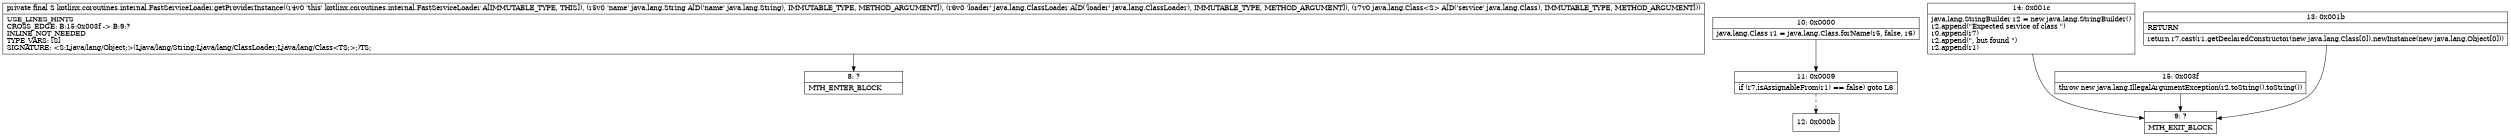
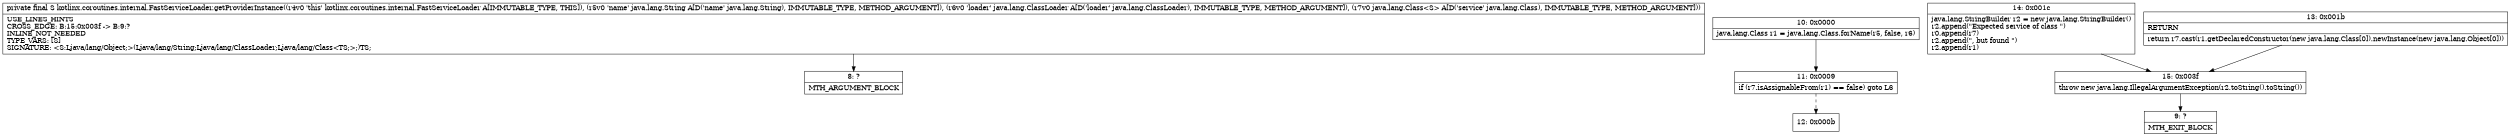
(845, 88) -> (854, 88)
(2293, 103) -> (2248, 58)
(2072, 105) -> (2124, 62)
